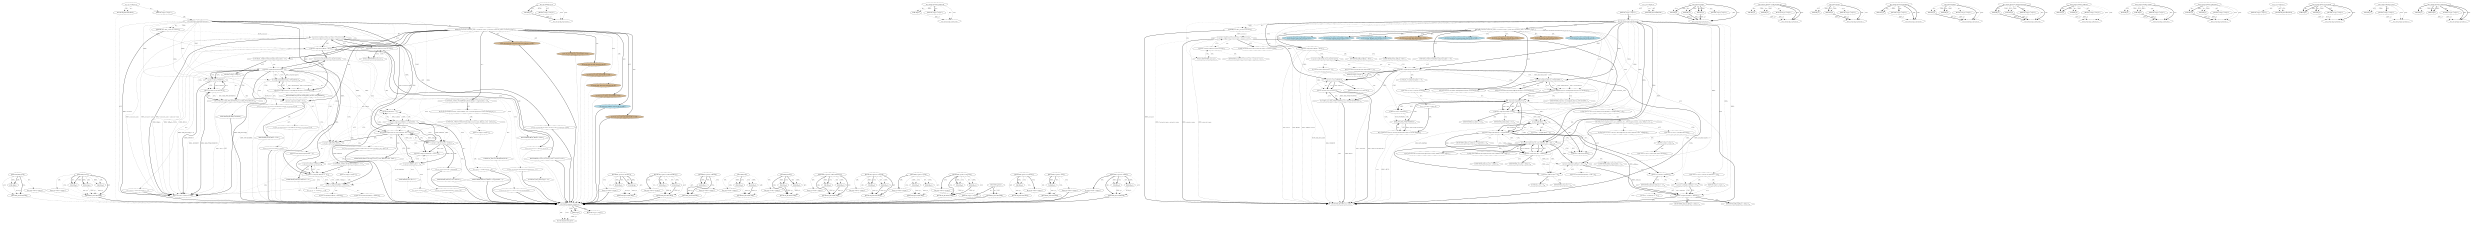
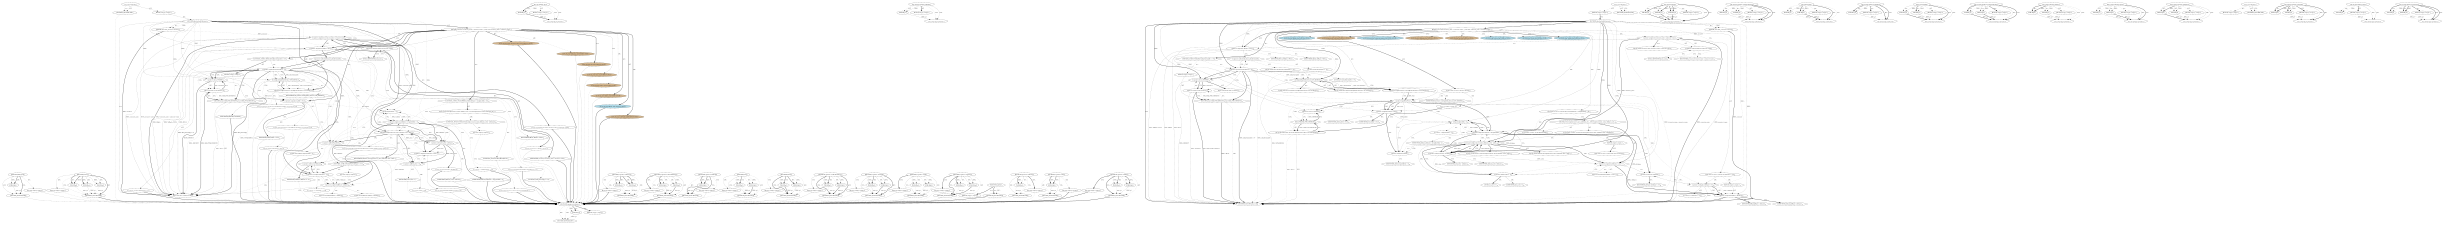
(1452, 102) -> (1332, 103)
(1397, 105) -> (1329, 103)
none -> (1319, 118)
